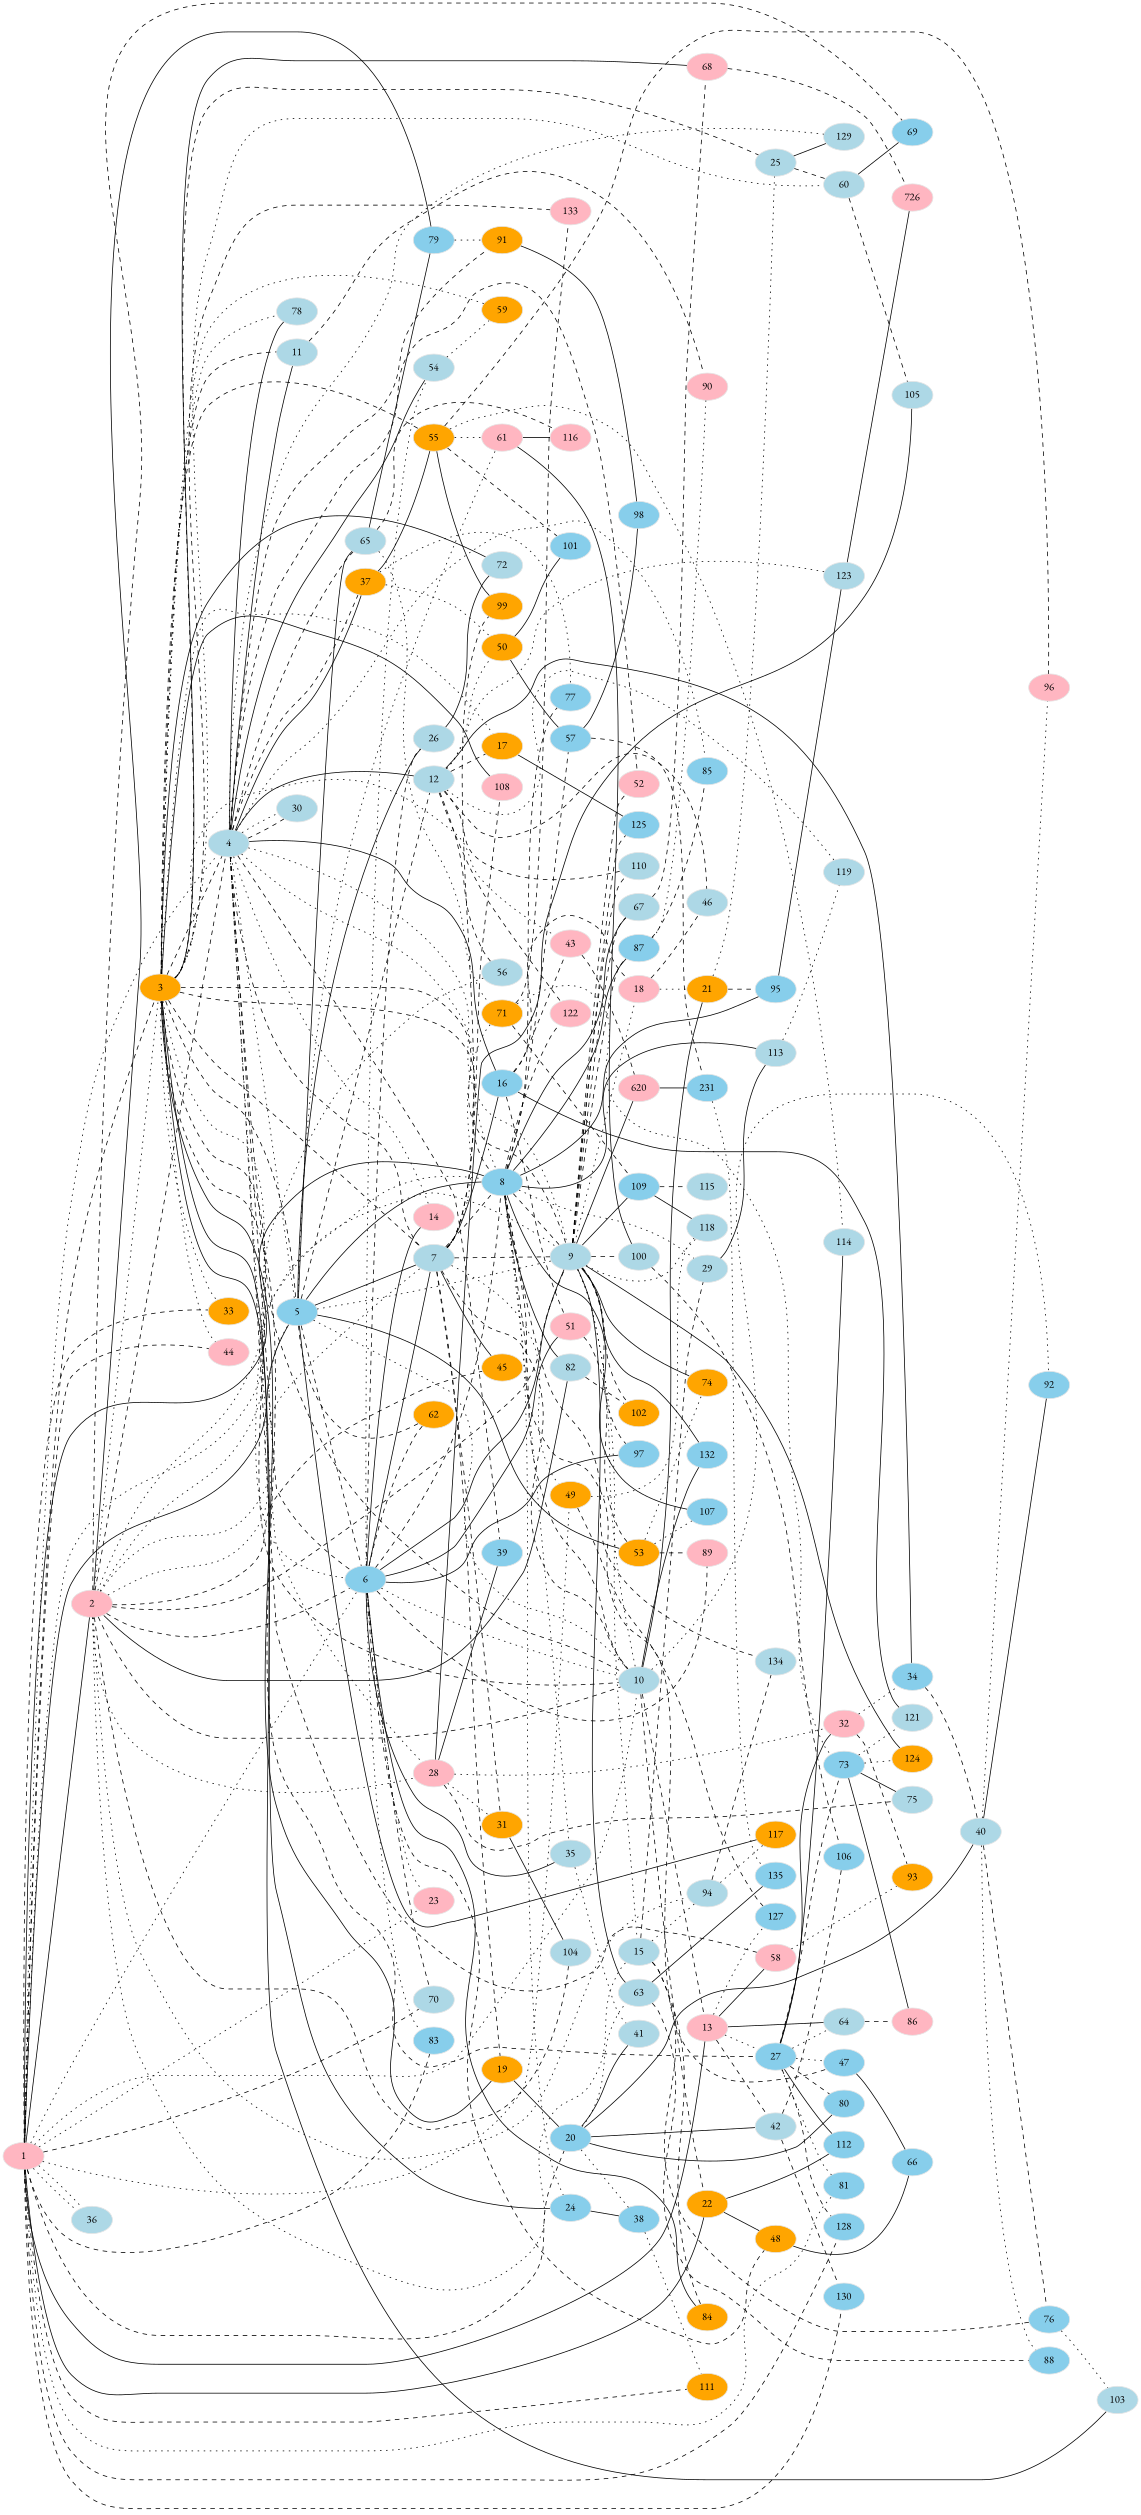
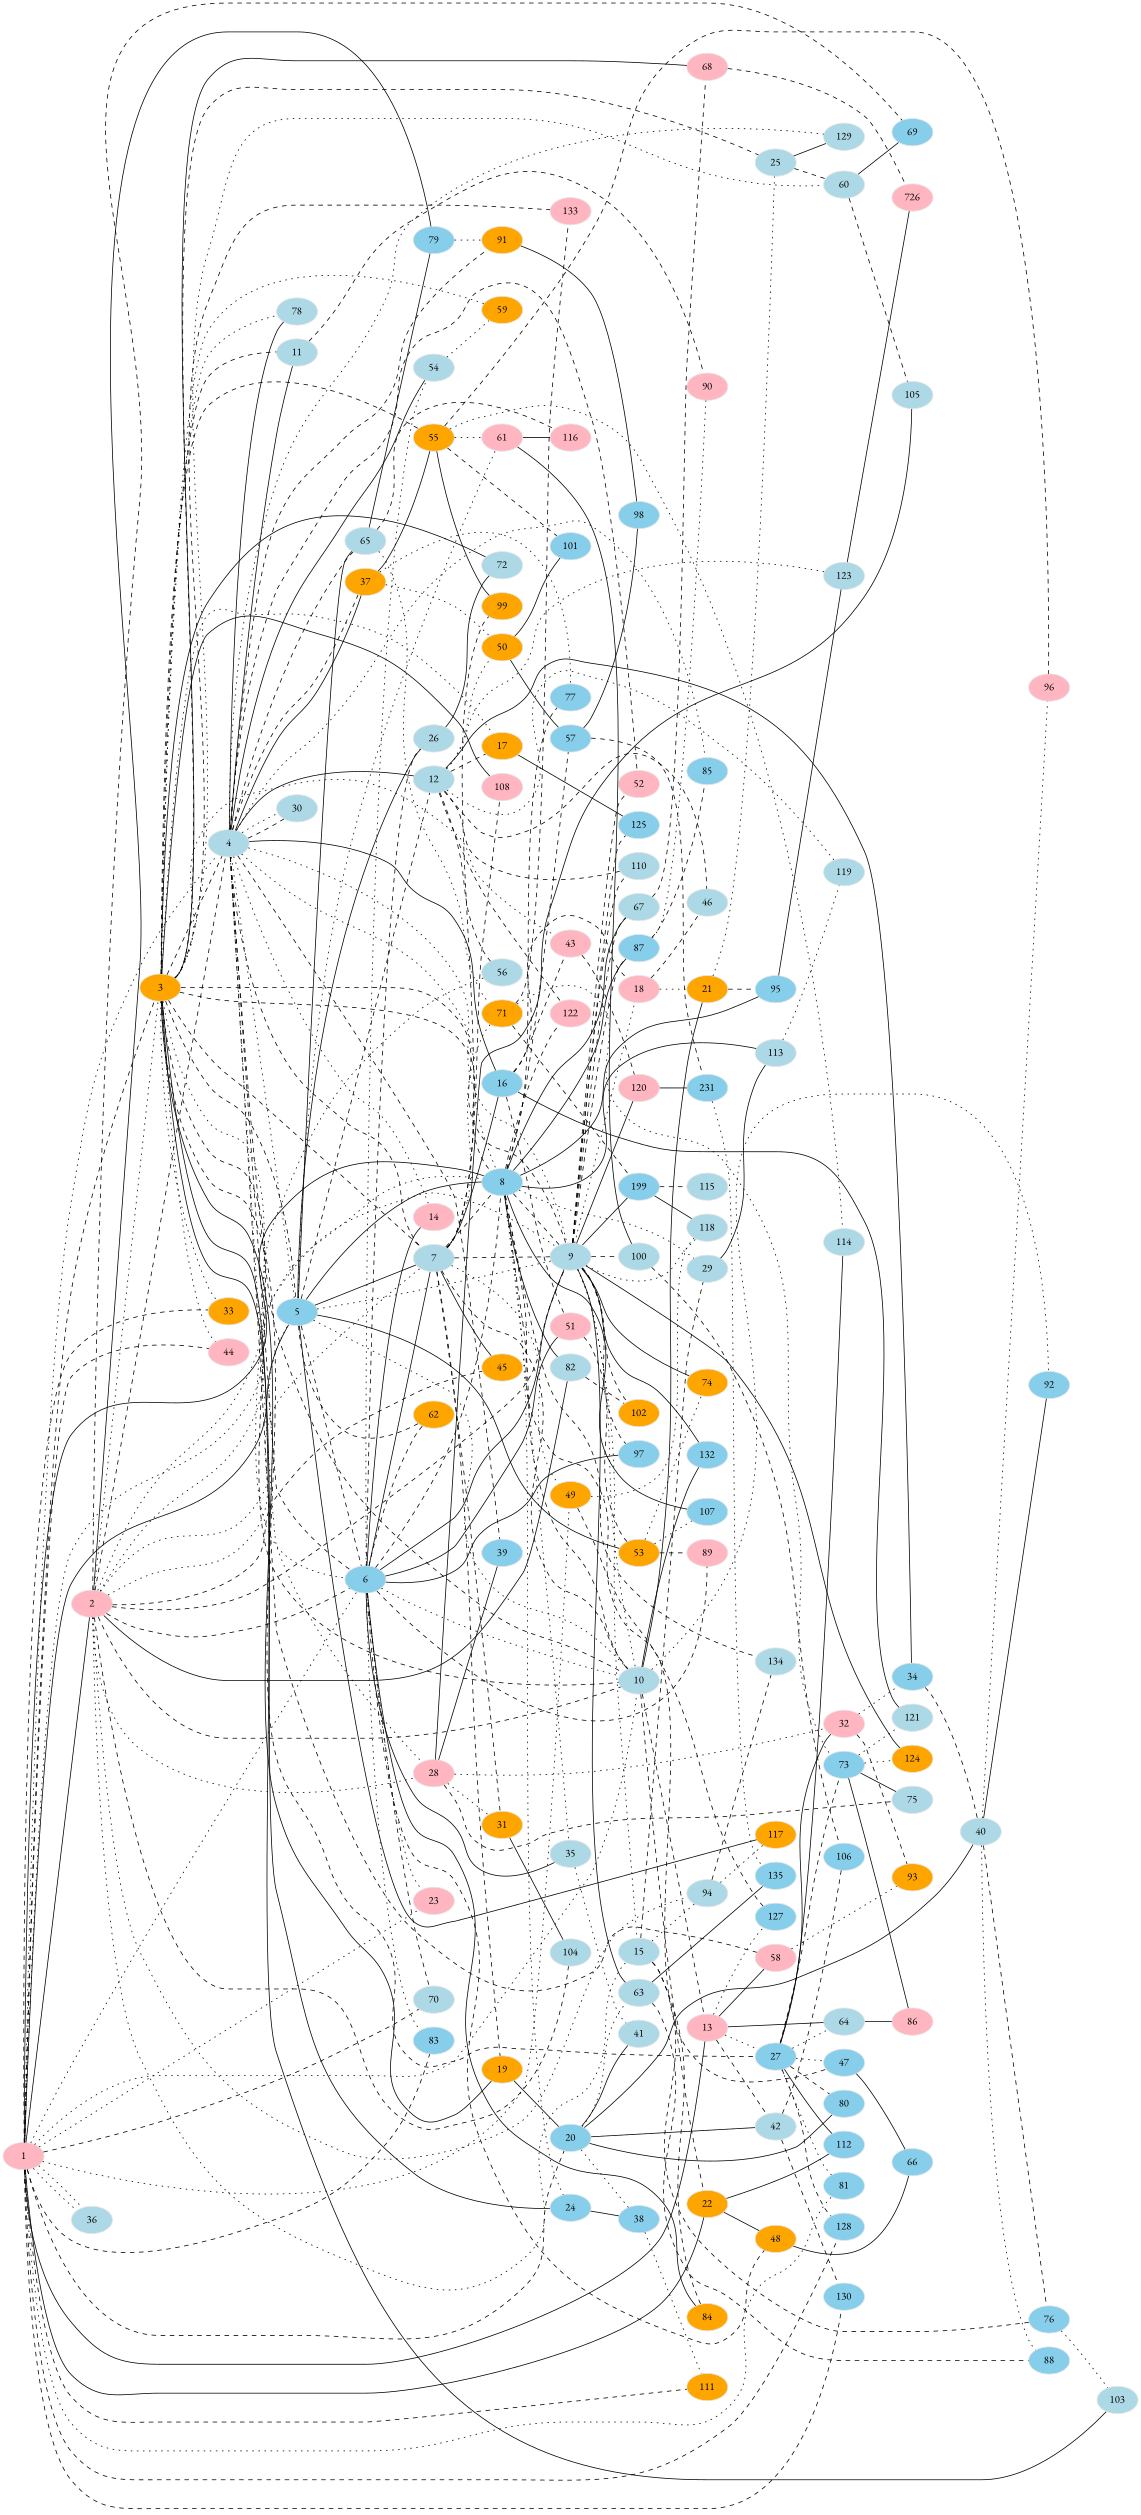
(639, 1088) -> (639, 1088)
(639, 1187) -> (639, 1187)
(878, 2022) -> (878, 2022)
